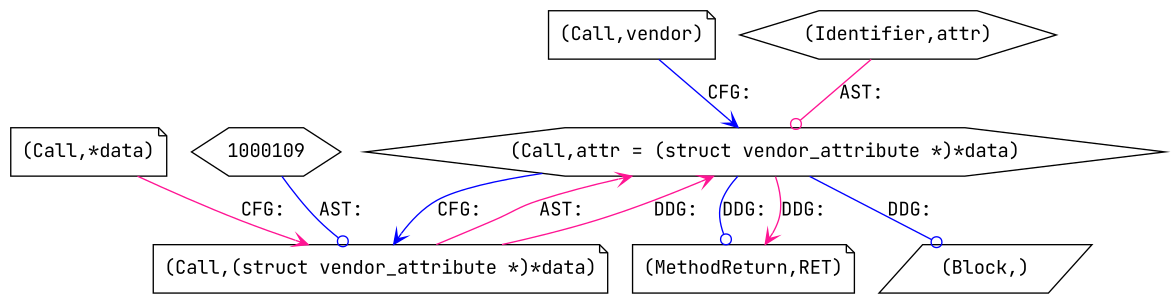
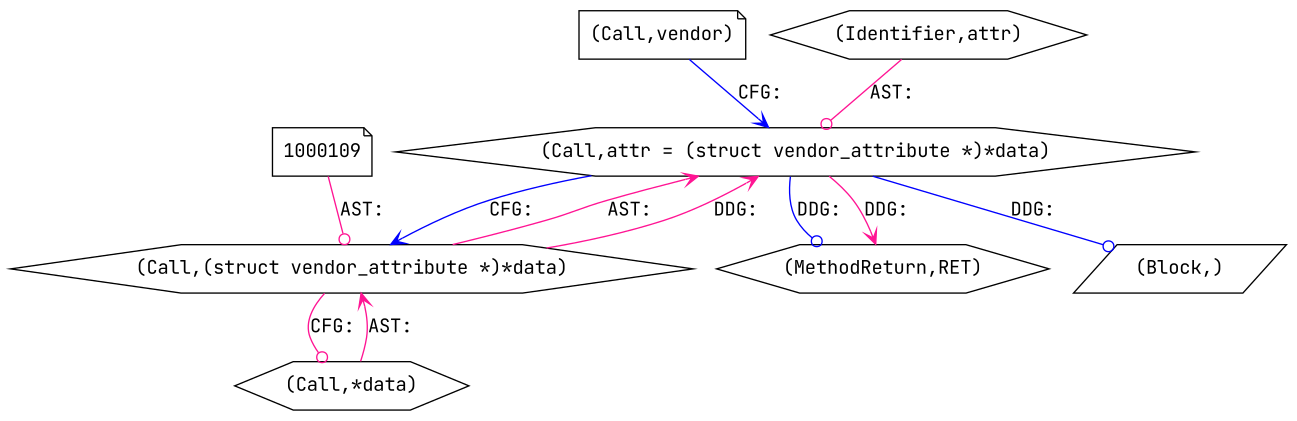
(89, 152) -> (352, 386)
(266, 152) -> (322, 152)
(308, 209) -> (336, 205)
(269, 210) -> (396, 327)
(380, 269) -> (352, 269)
(743, 269) -> (883, 269)
none -> (309, 322)
